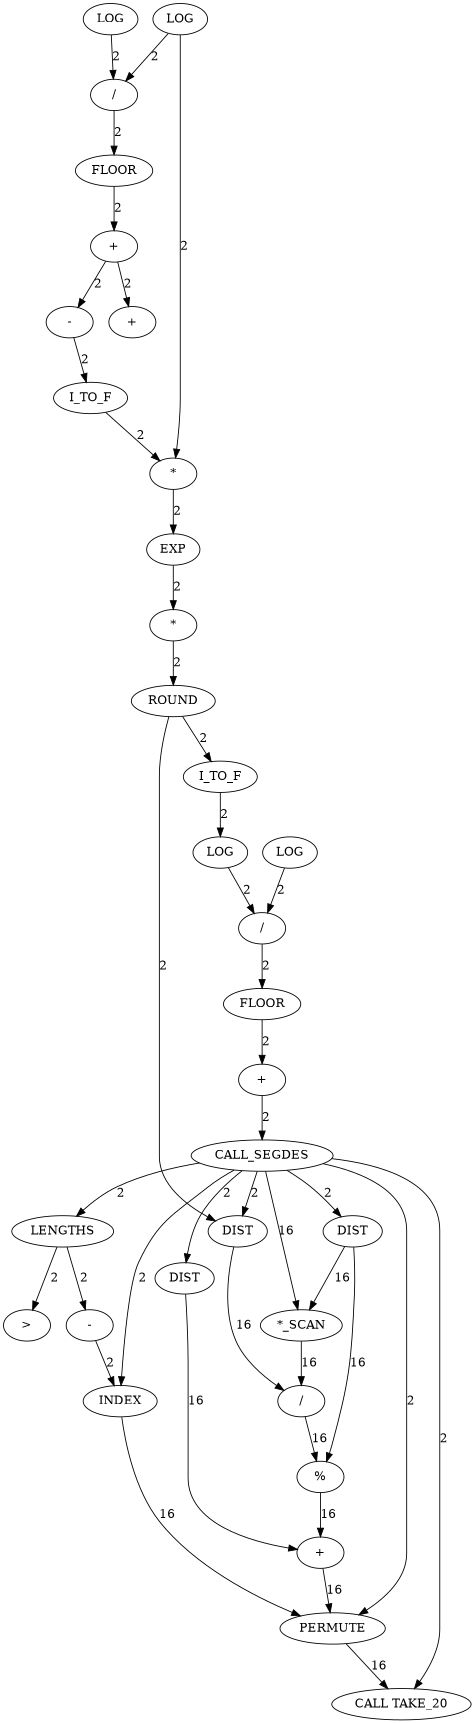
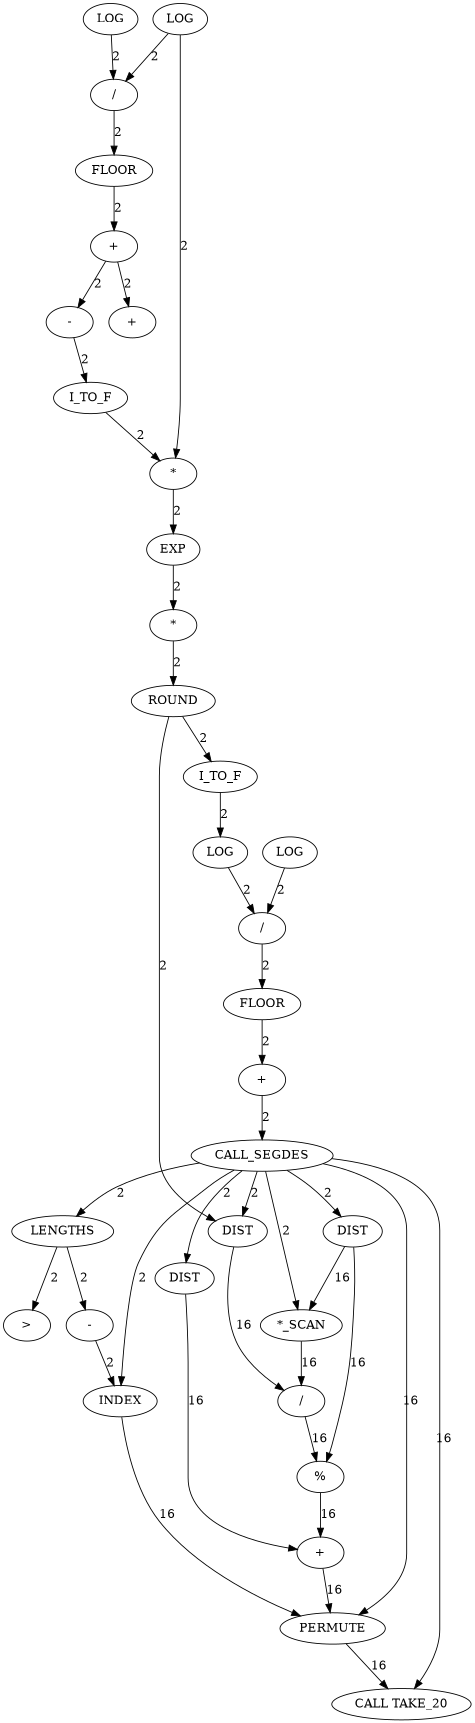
(287, 1231) -> (287, 1231)
(411, 1401) -> (411, 1401)
(444, 1439) -> (444, 1439)
